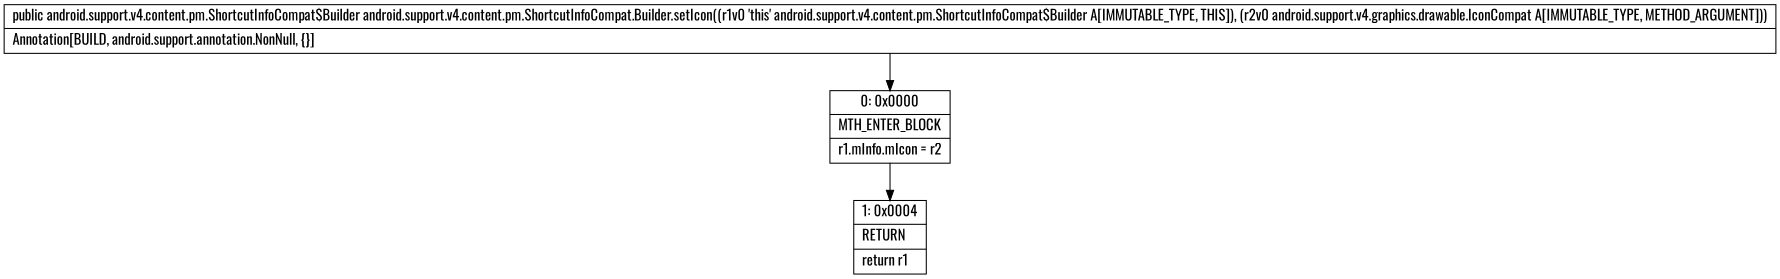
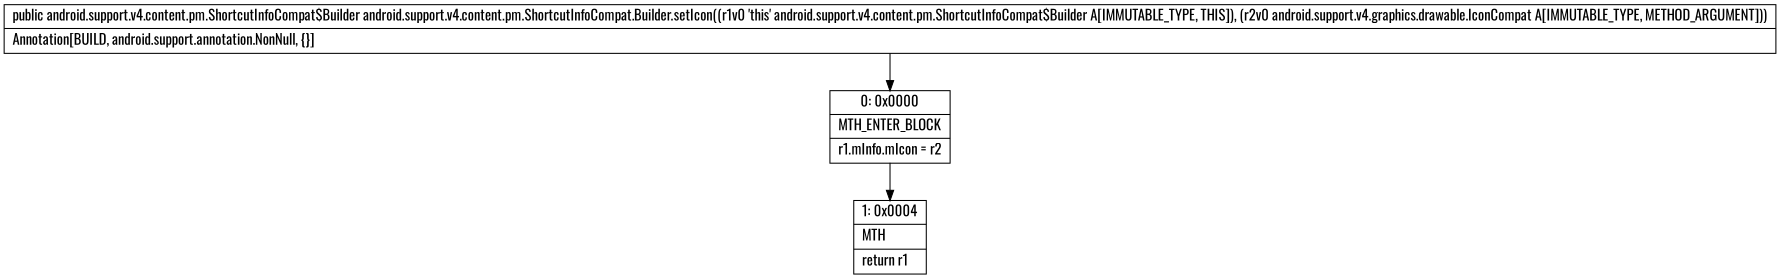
(884, 236) -> (874, 236)
